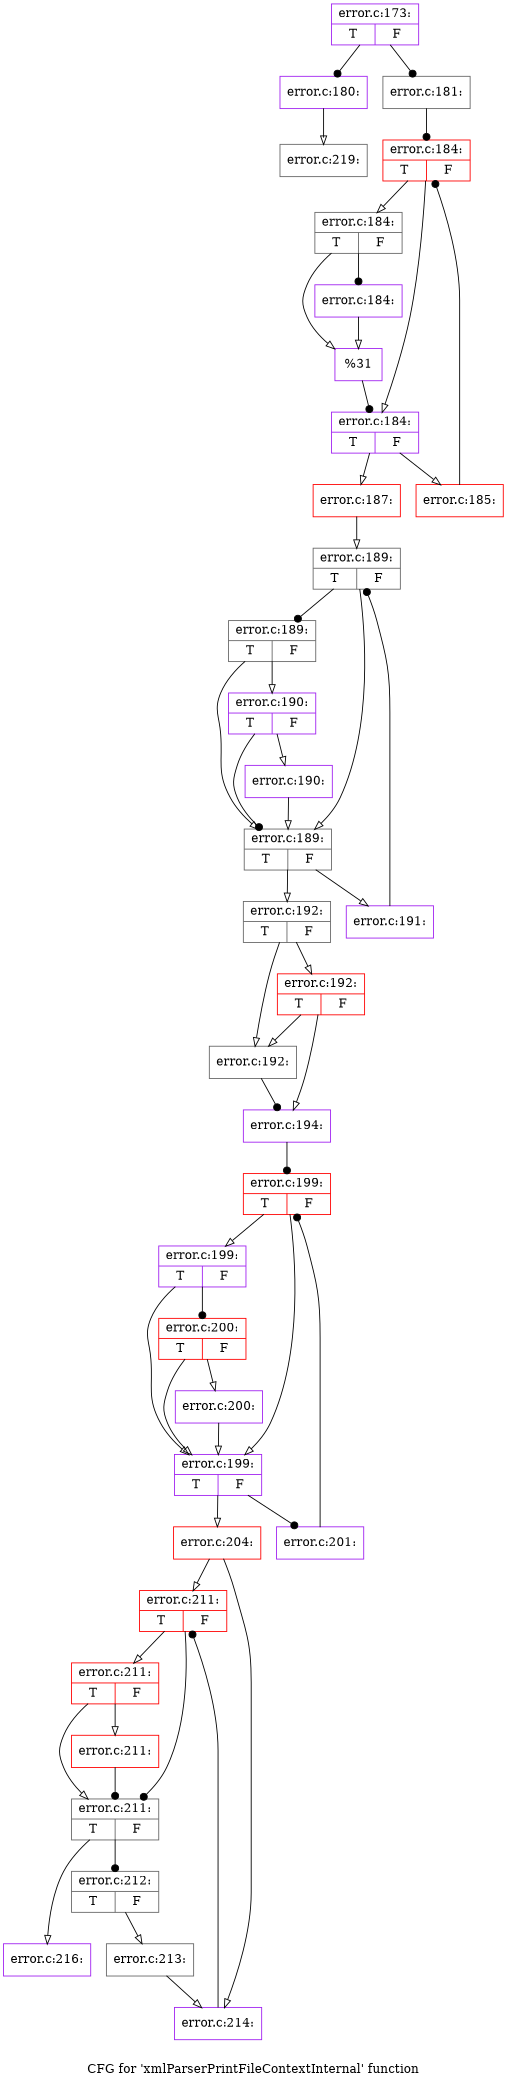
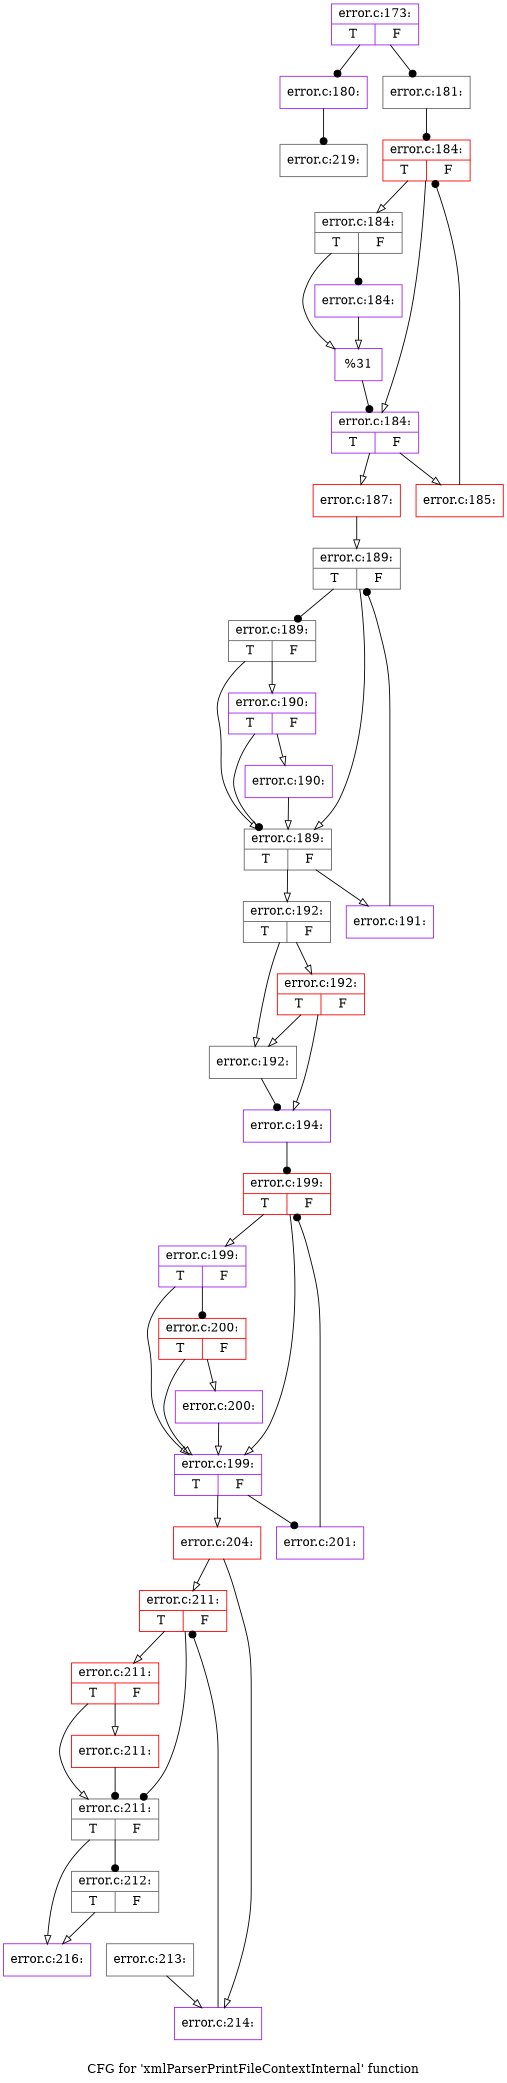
(324, 123) -> (324, 123)
(132, 1924) -> (82, 1925)
